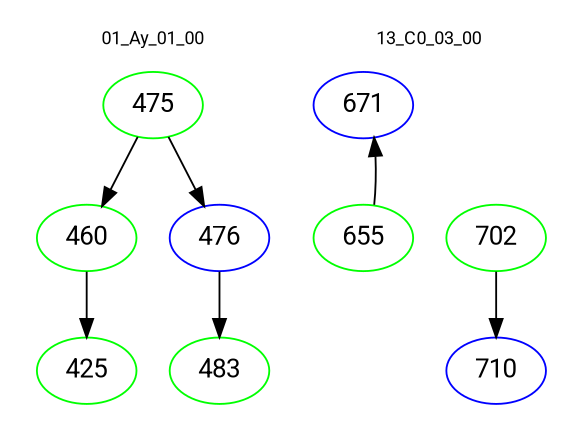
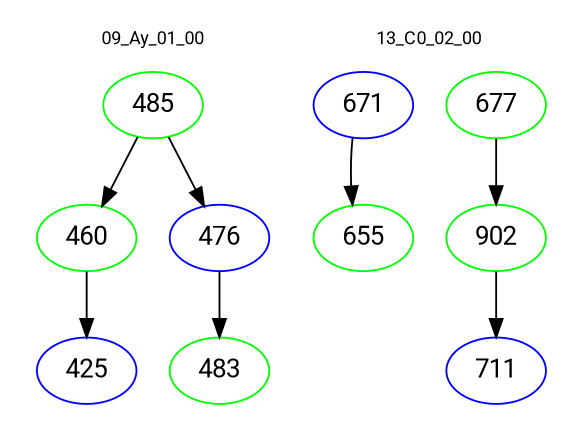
(153, 40) -> (153, 40)
(430, 40) -> (430, 40)
(153, 105) -> (153, 105)
none -> (496, 105)
(376, 181) -> (351, 162)
(496, 238) -> (496, 238)
(87, 371) -> (87, 371)
(496, 371) -> (496, 371)
